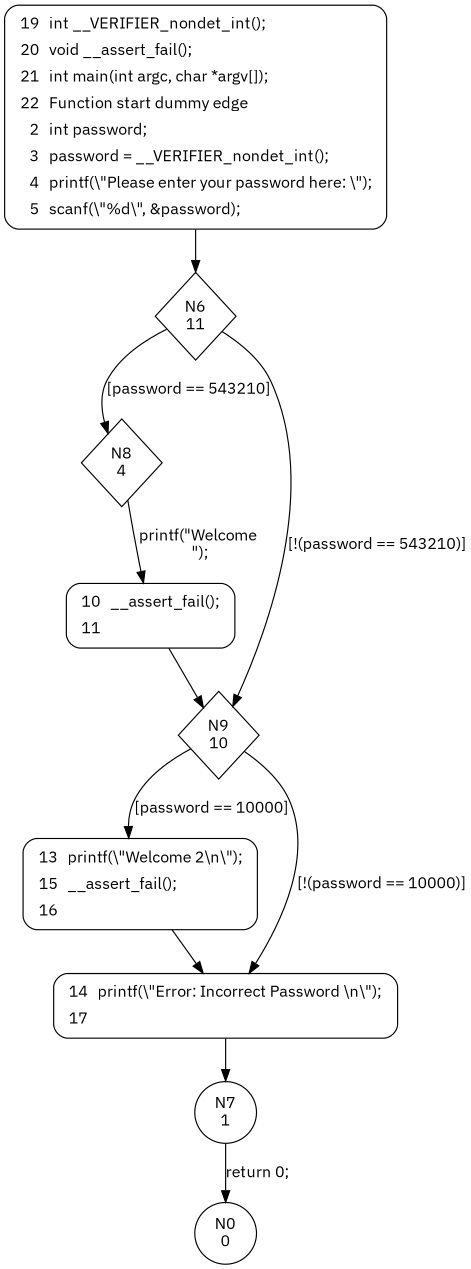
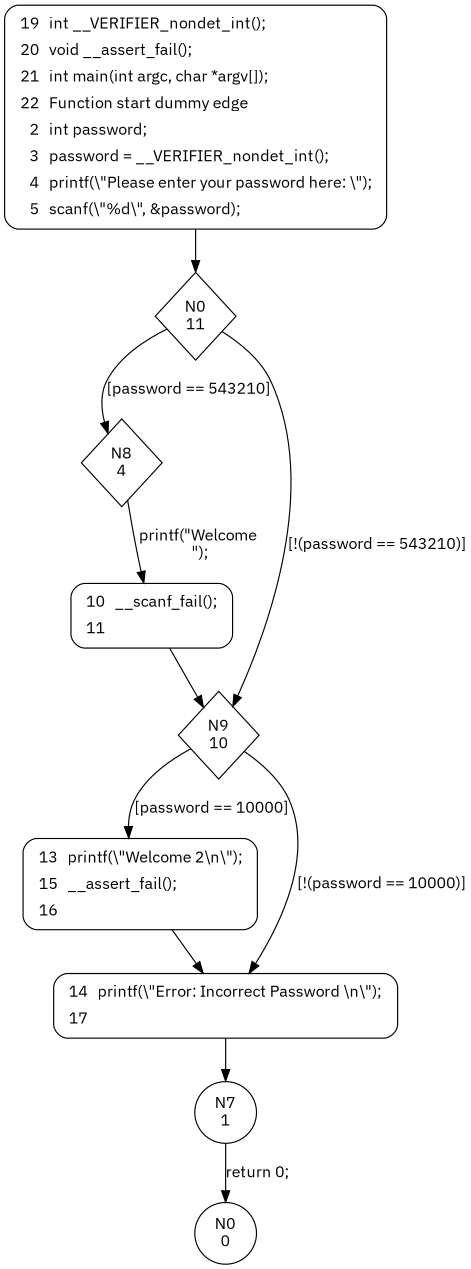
(196, 316) -> (196, 316)
(165, 602) -> (166, 602)
